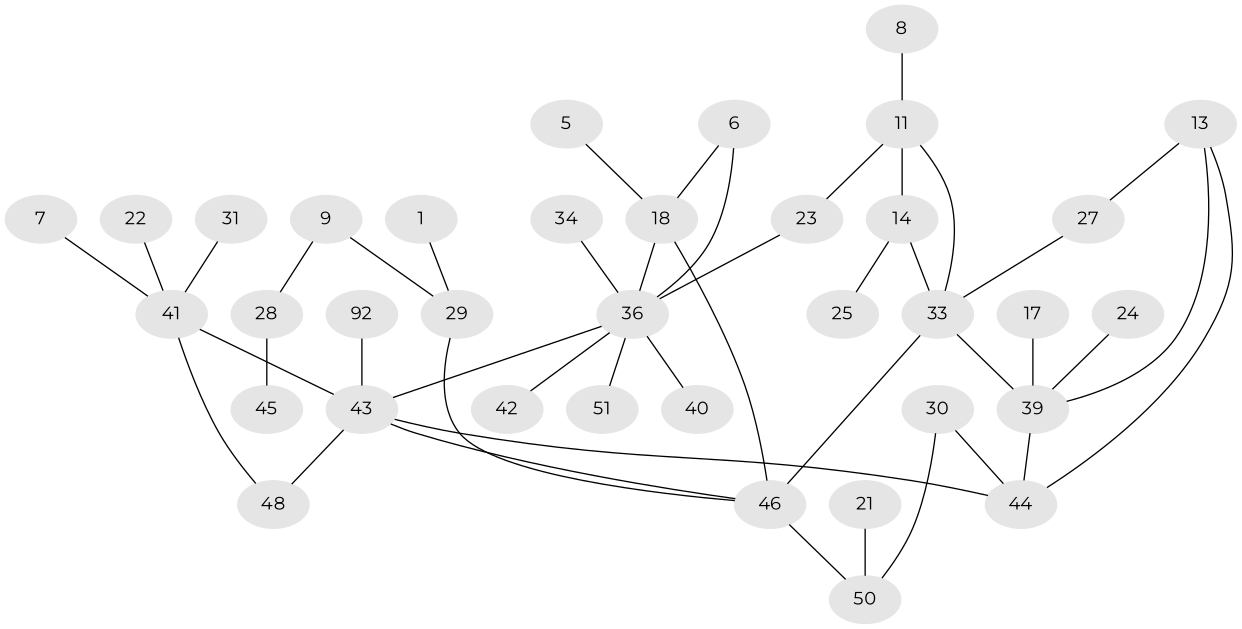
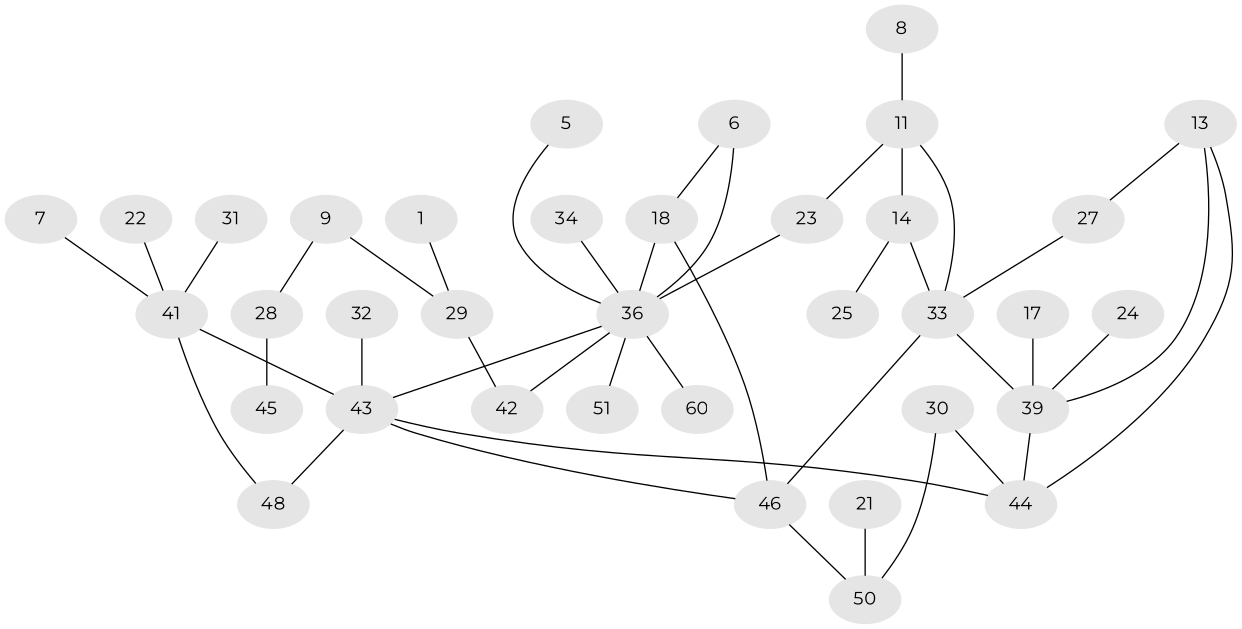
(614, 172) -> (518, 241)
(362, 314) -> (362, 314)
(697, 409) -> (697, 409)
(544, 472) -> (480, 358)
